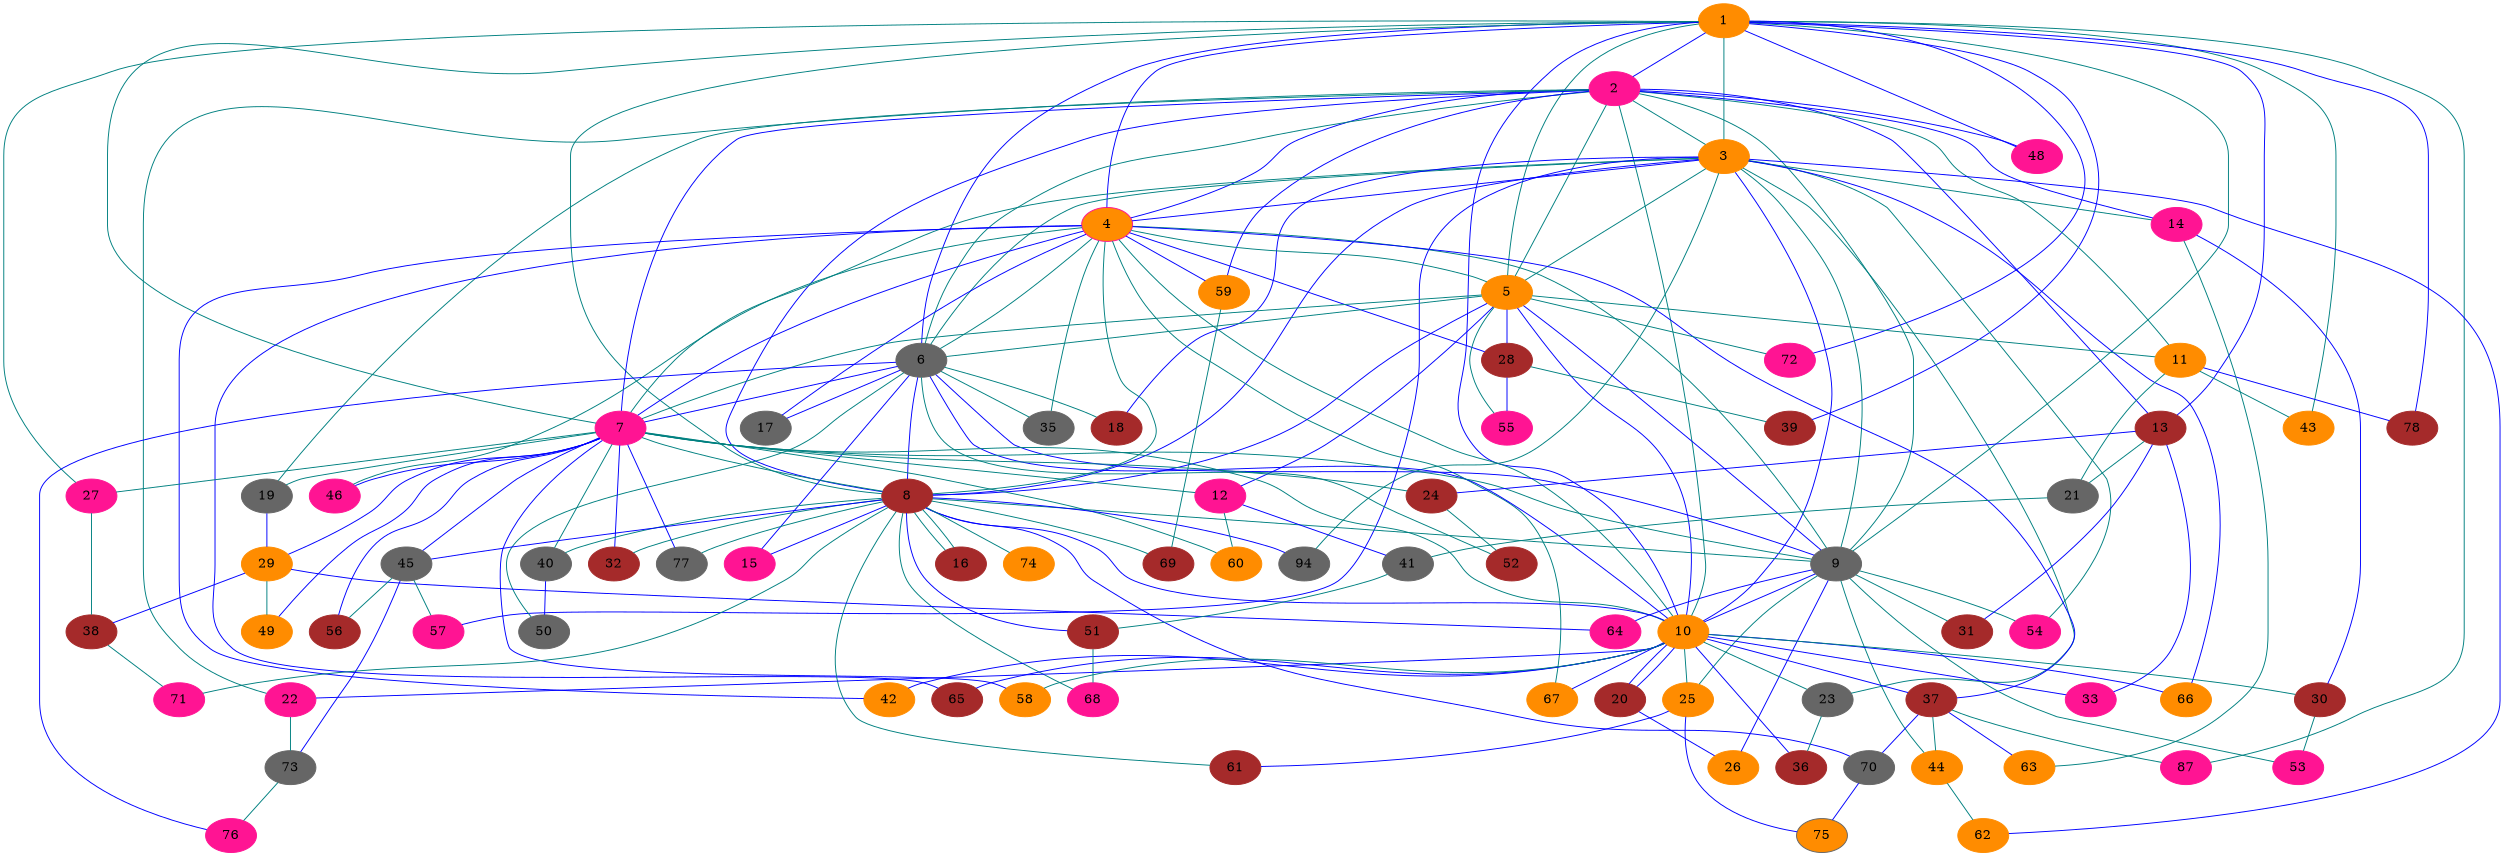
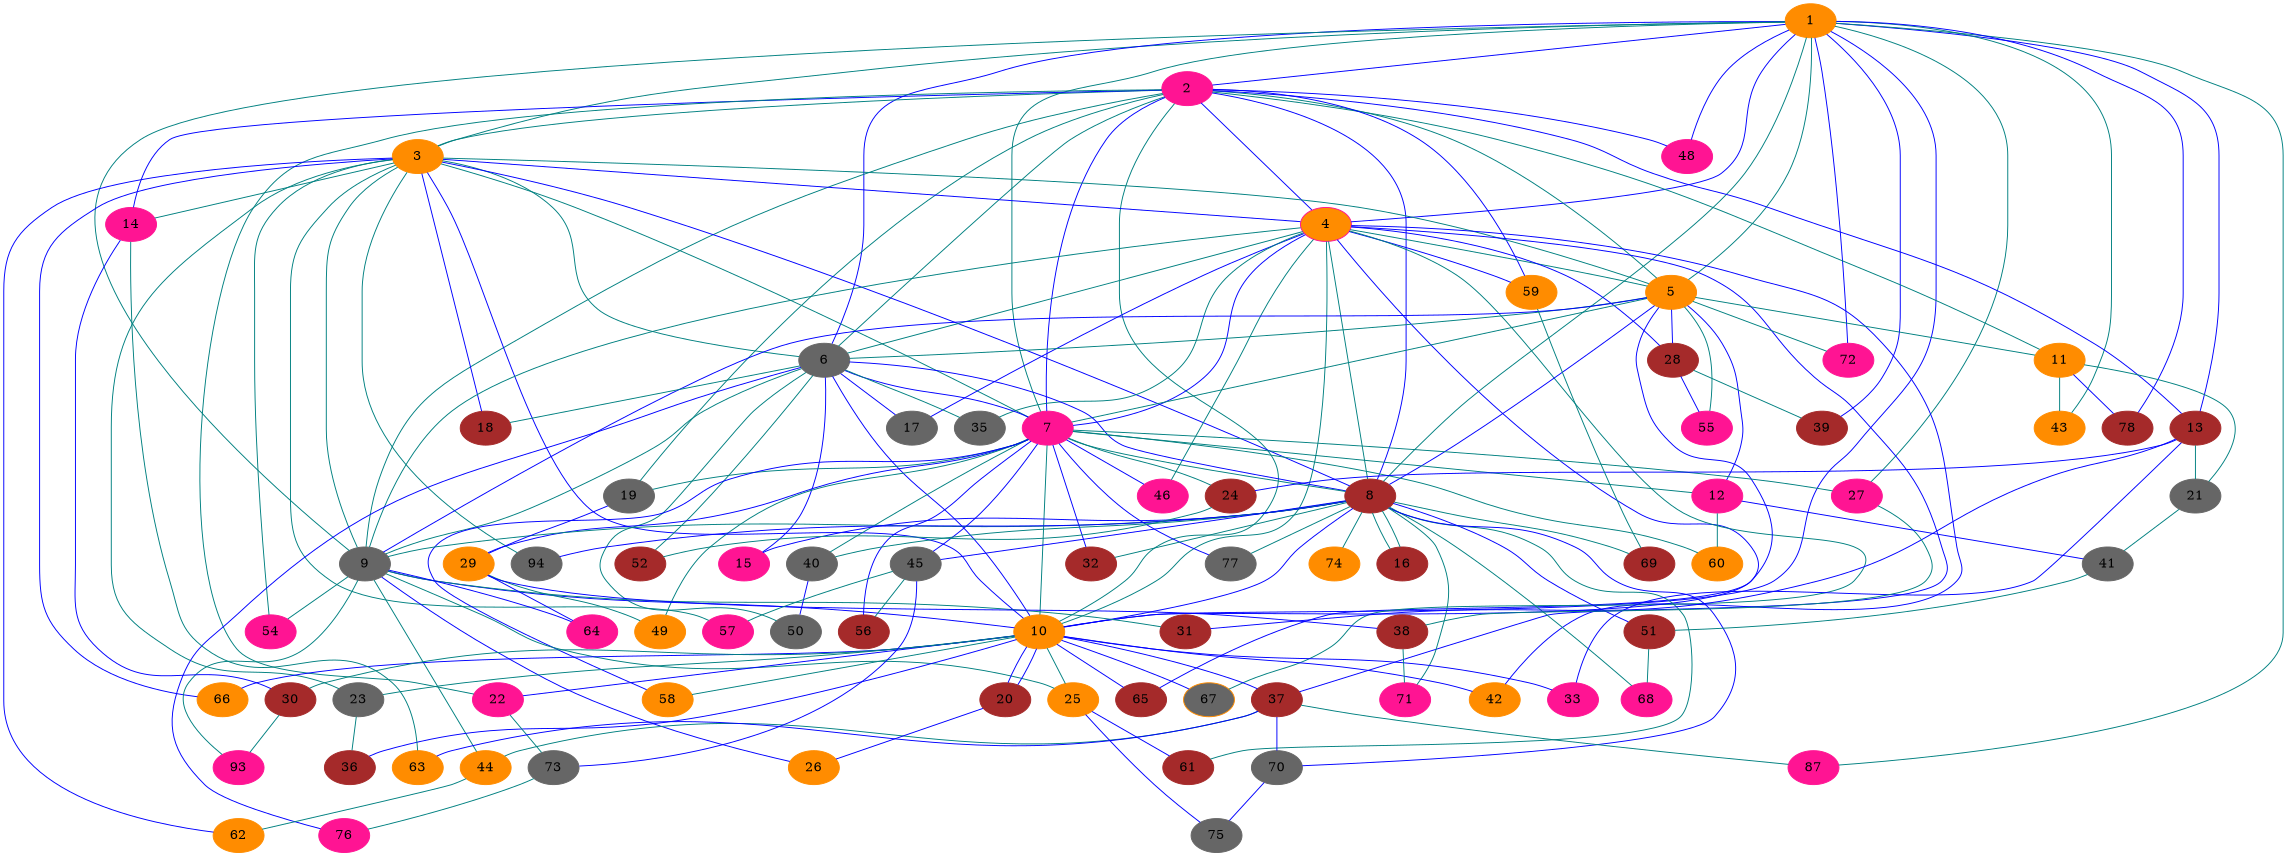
(1204, 453) -> none
(1481, 474) -> (600, 476)
(421, 492) -> (765, 511)
(1225, 604) -> (298, 546)
(1552, 700) -> (1209, 700)
(2298, 768) -> (239, 768)
(1822, 836) -> (1217, 836)
